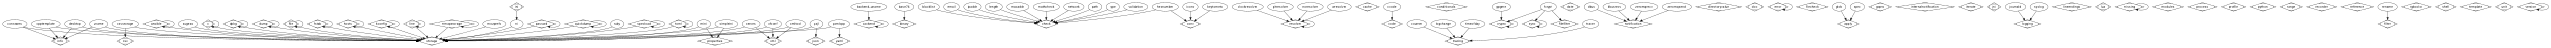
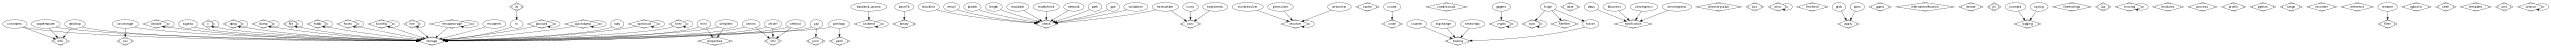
(1310, 7) -> none
(1526, 15) -> (1568, 15)
(99, 24) -> none
